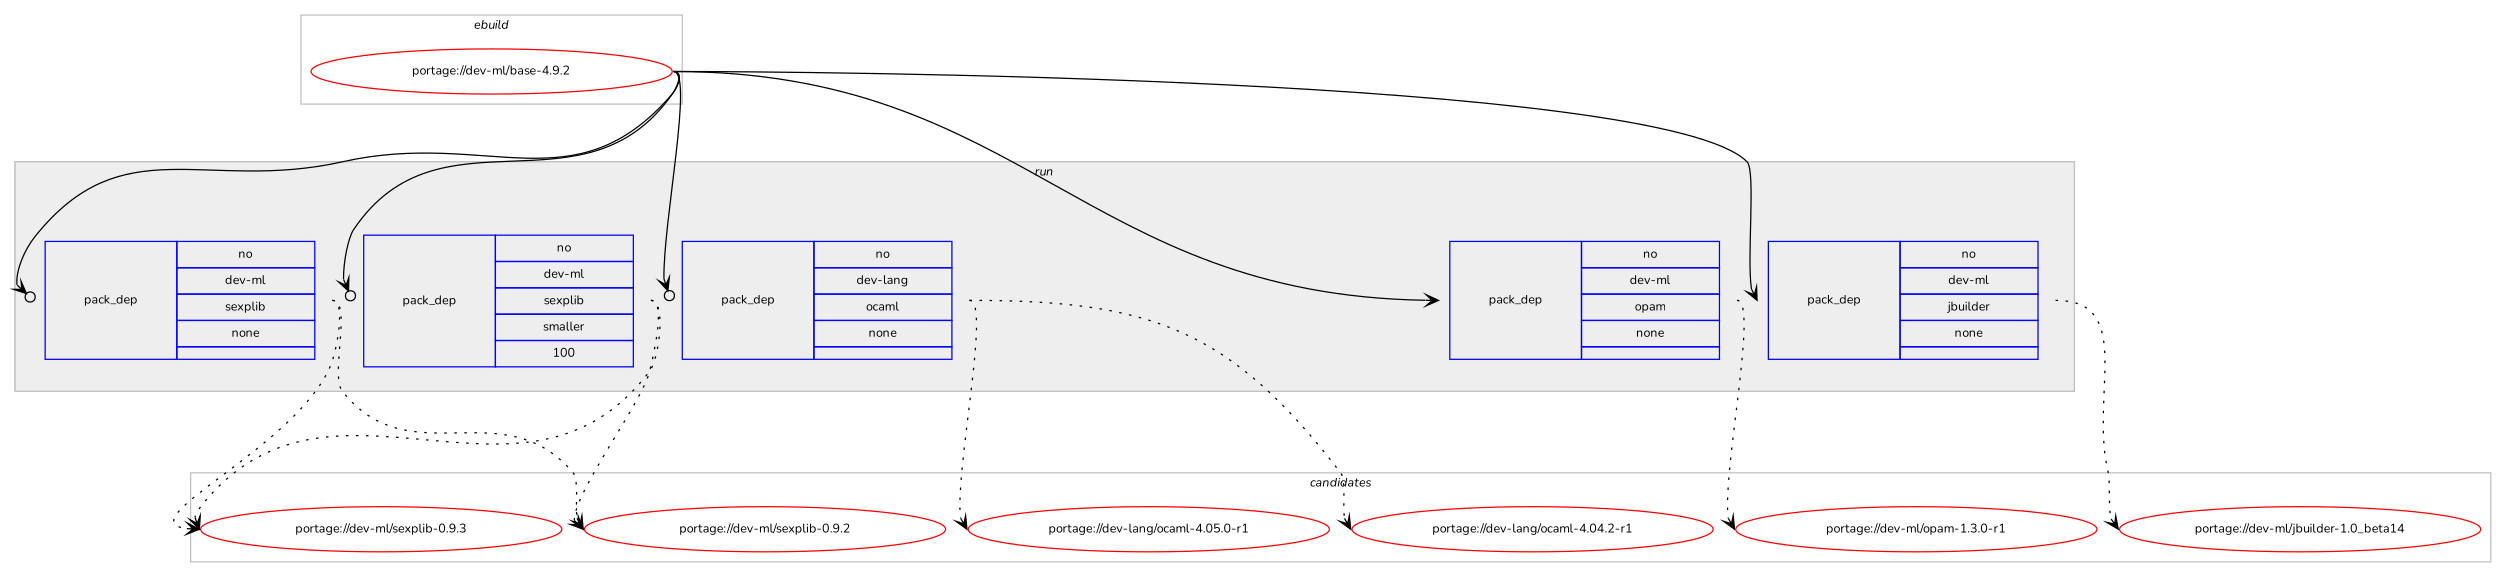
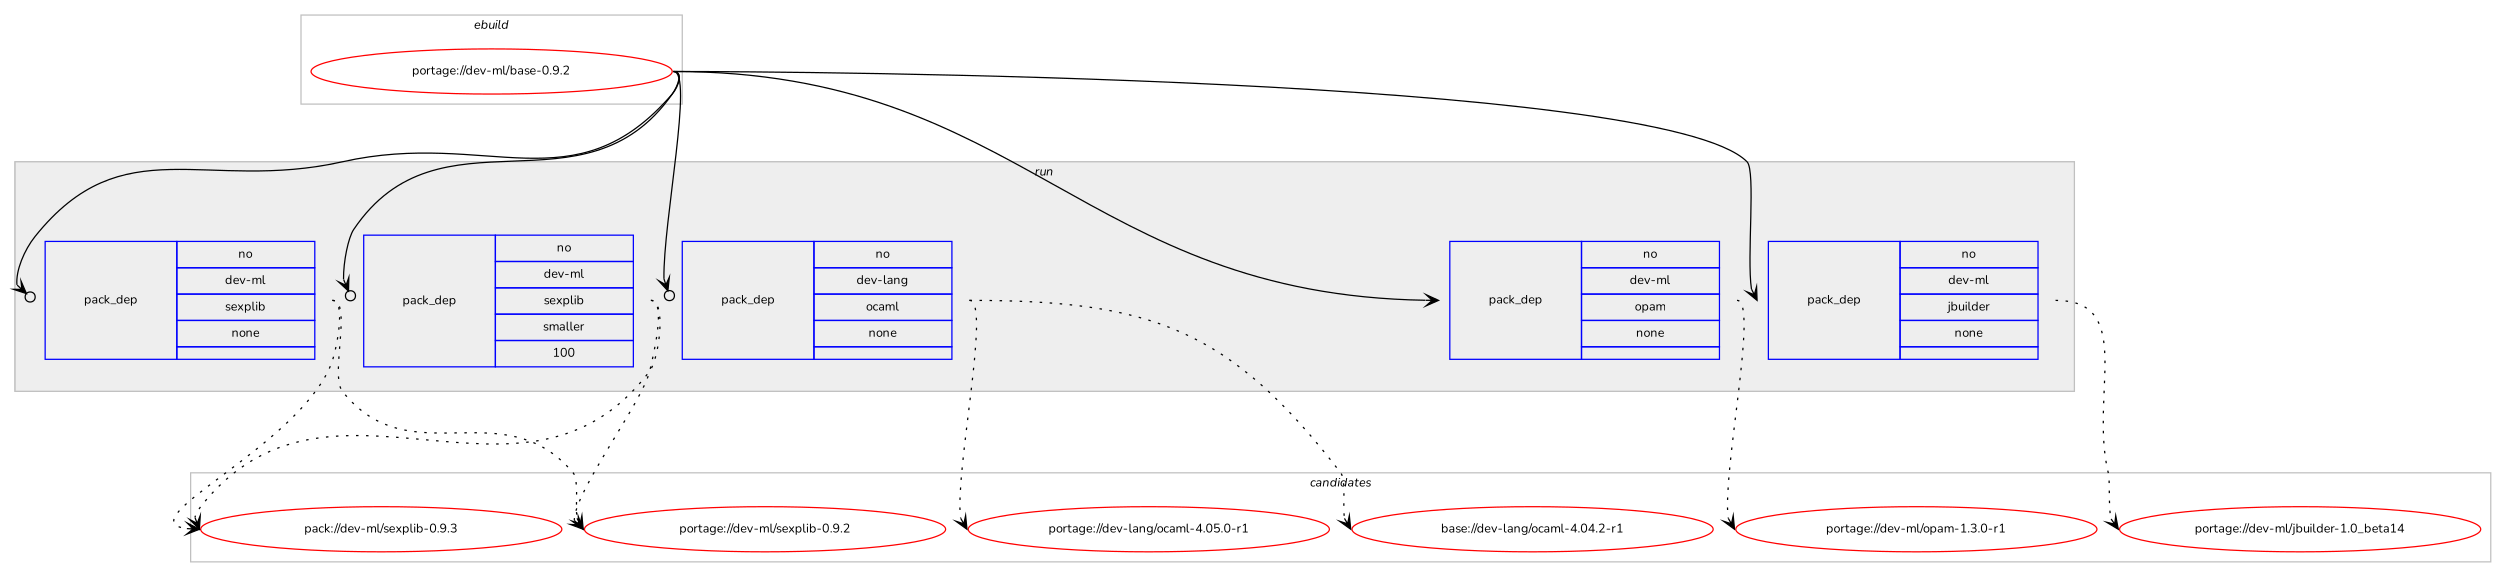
(492, 71) -> (492, 71)
(381, 529) -> (381, 529)
(1533, 529) -> (1533, 529)
